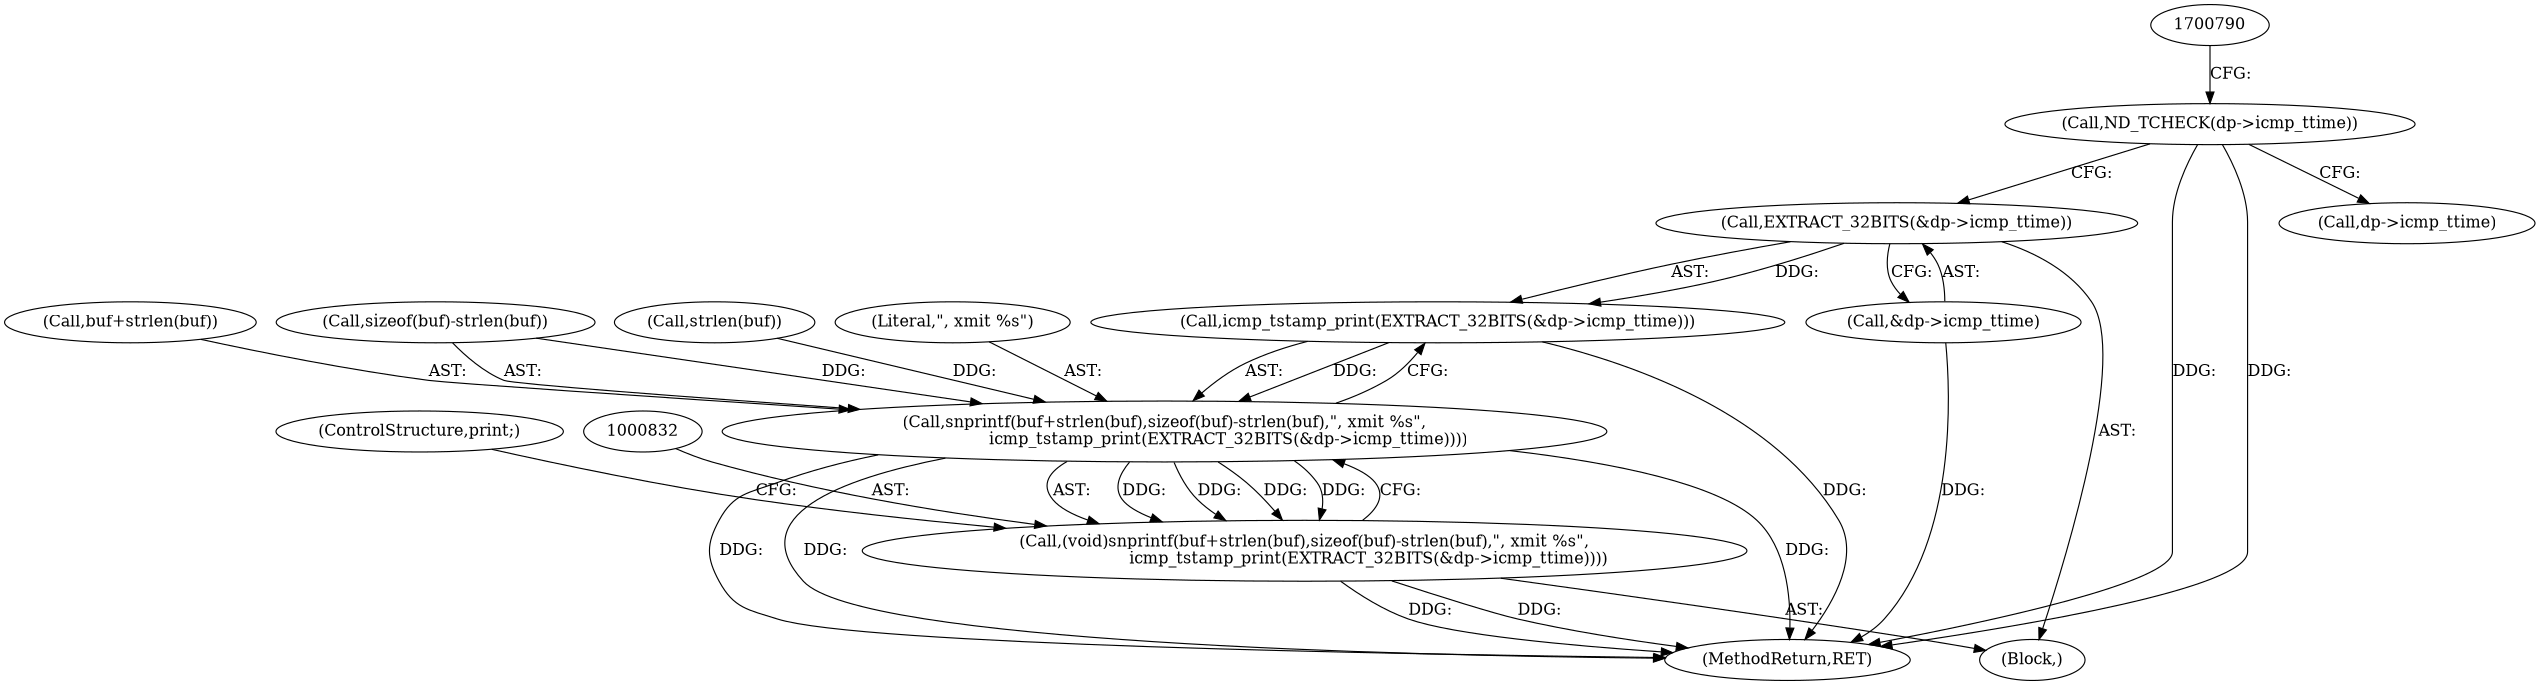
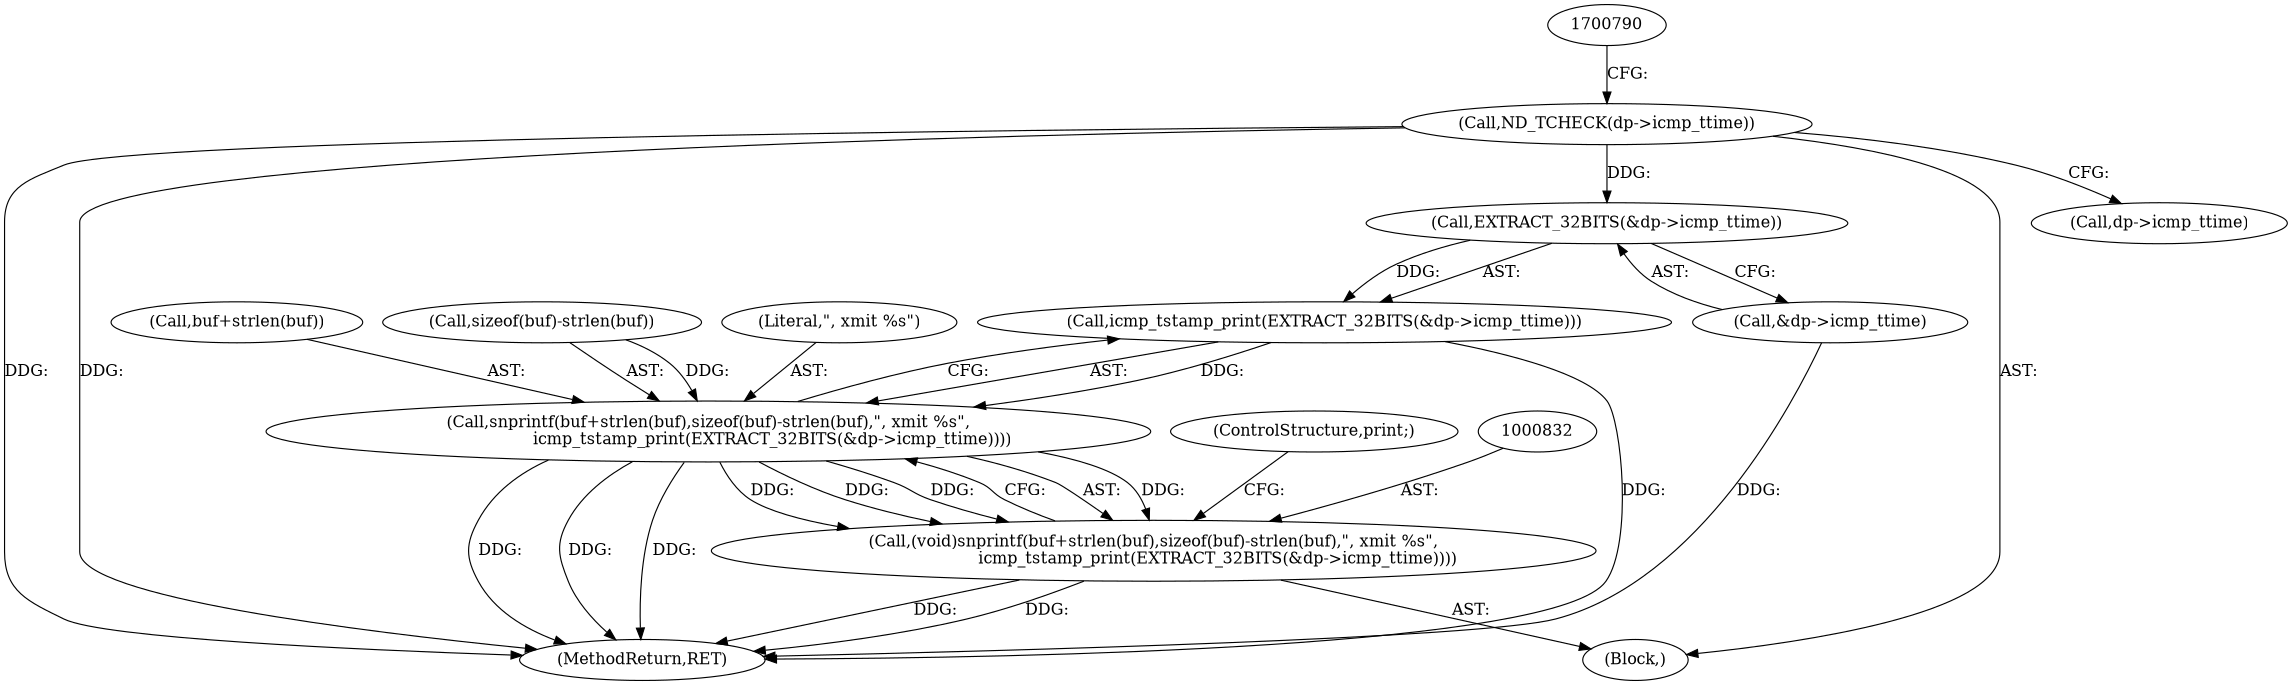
(2094, 174) -> (1631, 174)
(715, 322) -> none
(2098, 413) -> (2000, 425)
